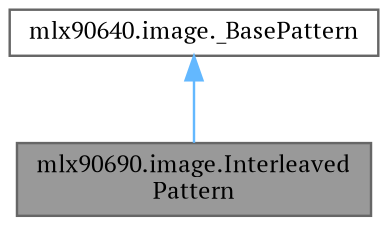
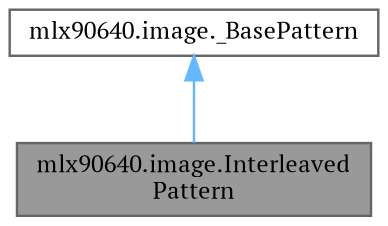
(194, 179) -> (194, 179)
